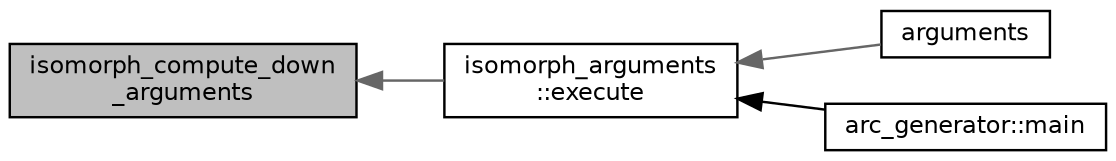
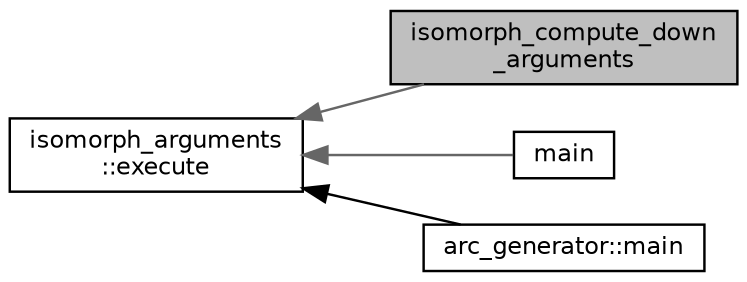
(966, 34) -> (564, 155)
(413, 81) -> (372, 98)
